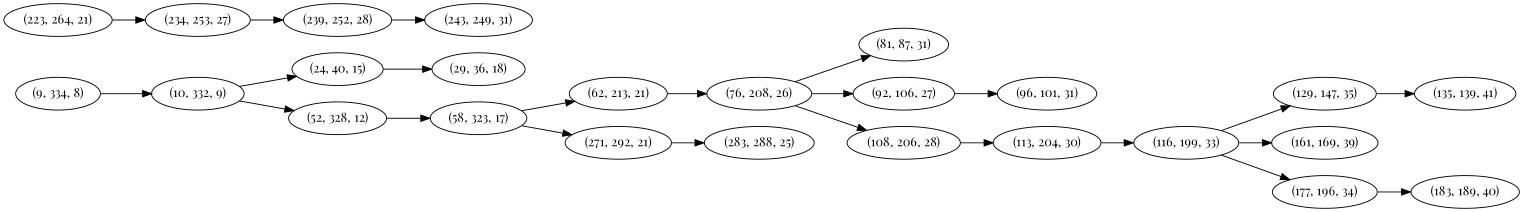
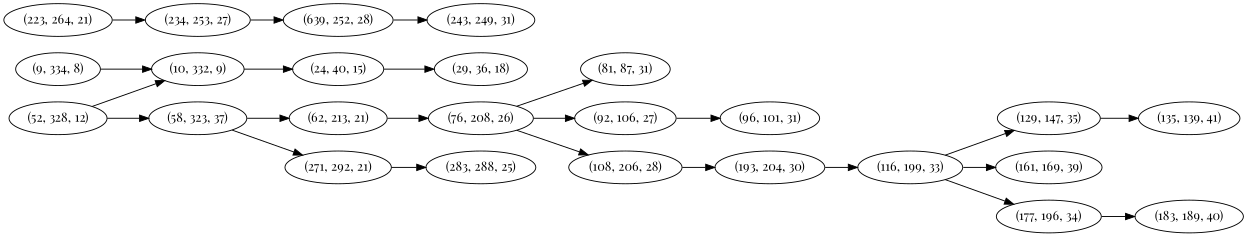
(338, 20) -> (338, 20)
(262, 105) -> (124, 95)
(479, 118) -> (198, 118)
(1047, 143) -> (770, 167)
